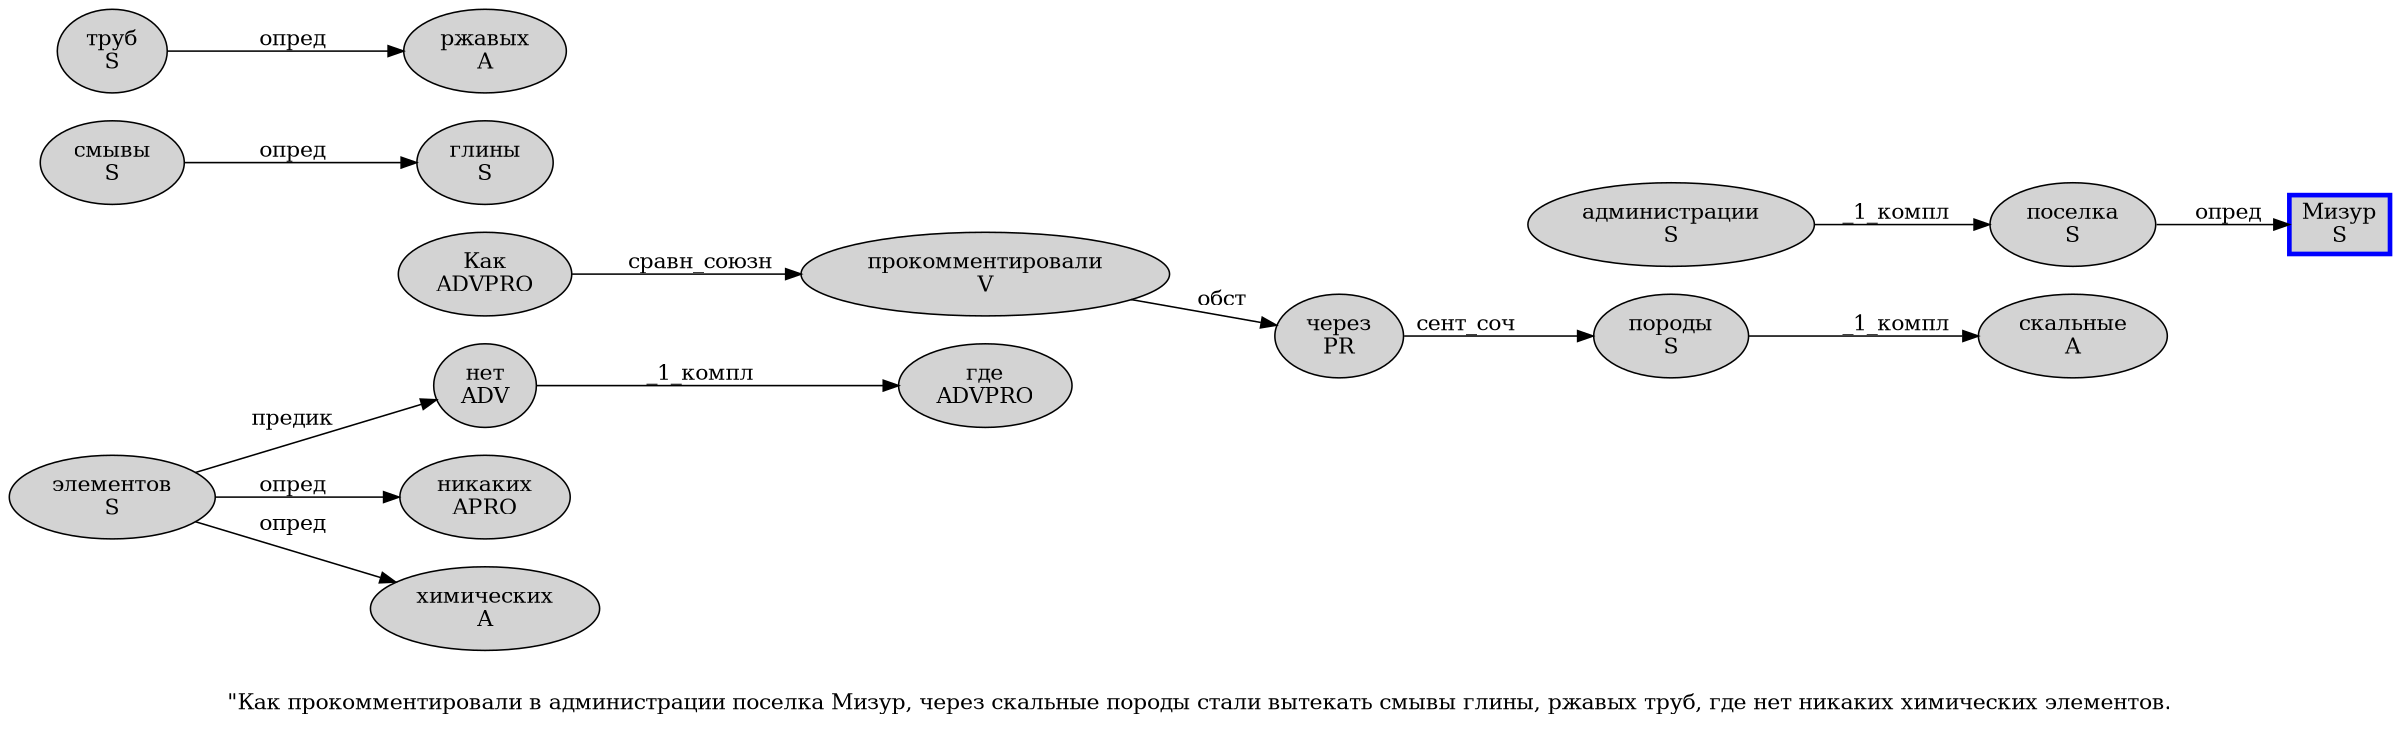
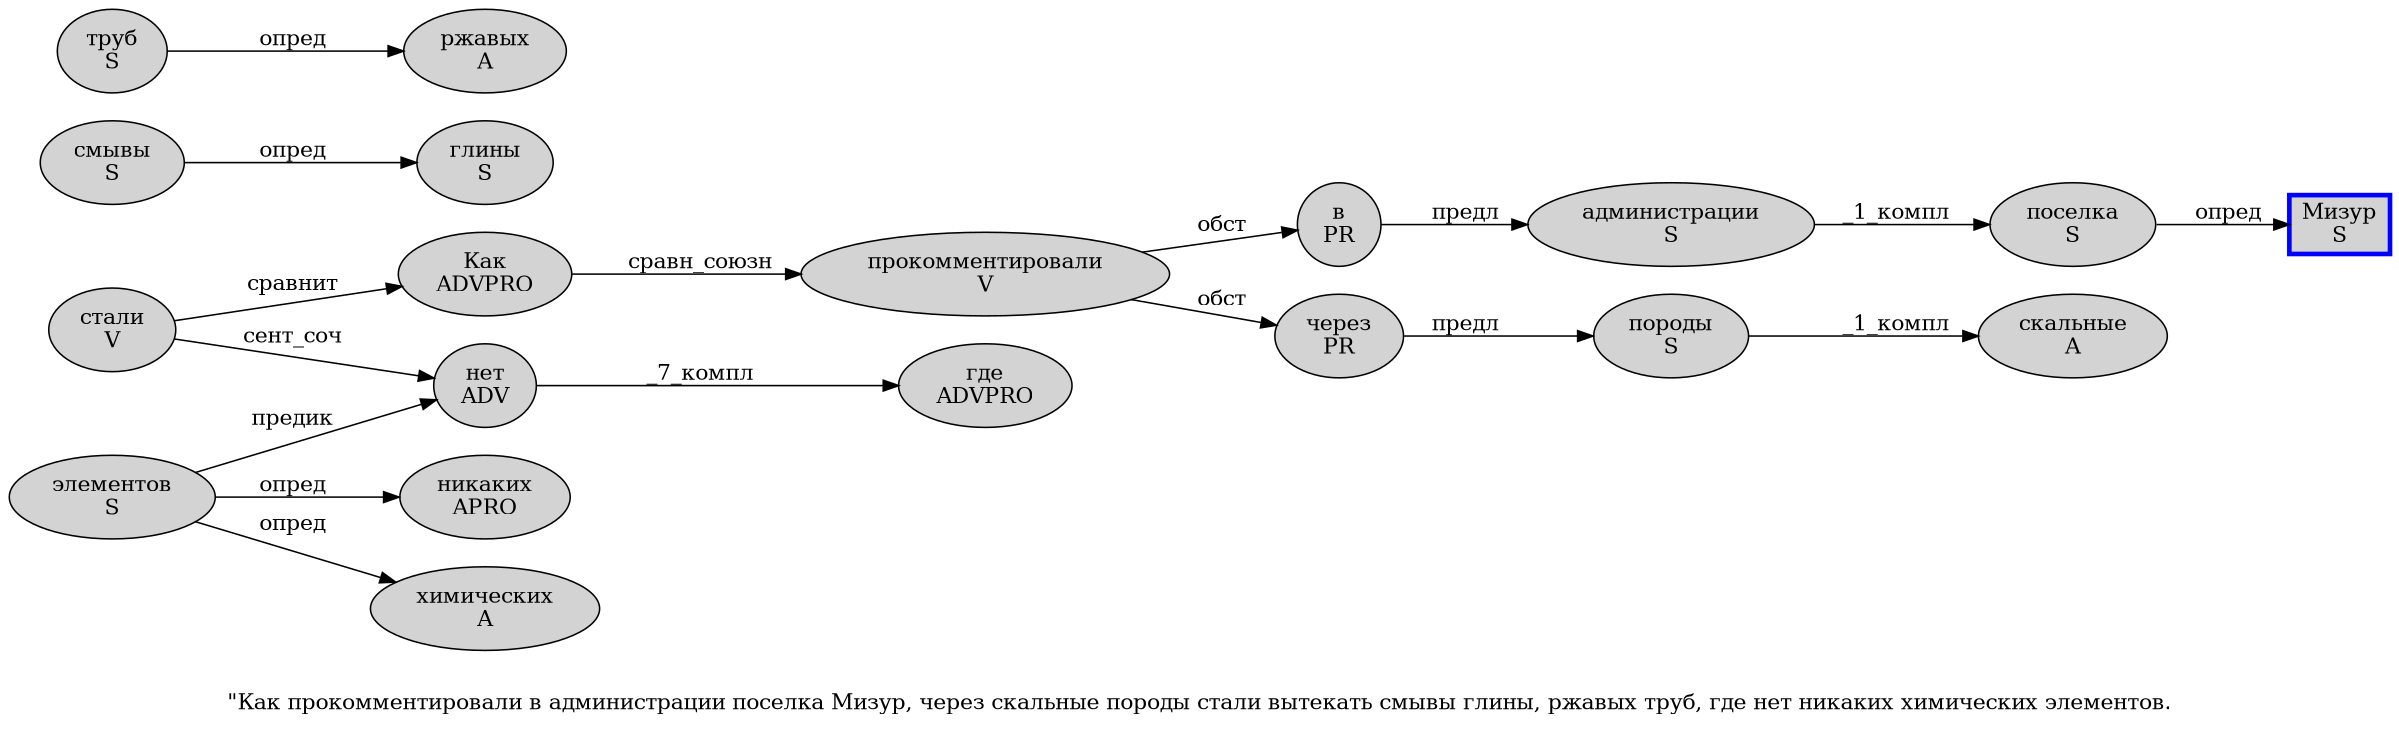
none -> (1339, 225)
(1466, 324) -> (1466, 324)
none -> (112, 330)
(701, 374) -> (701, 374)
